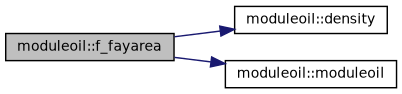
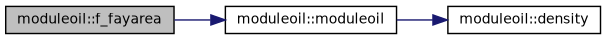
(197, 34) -> (415, 20)
